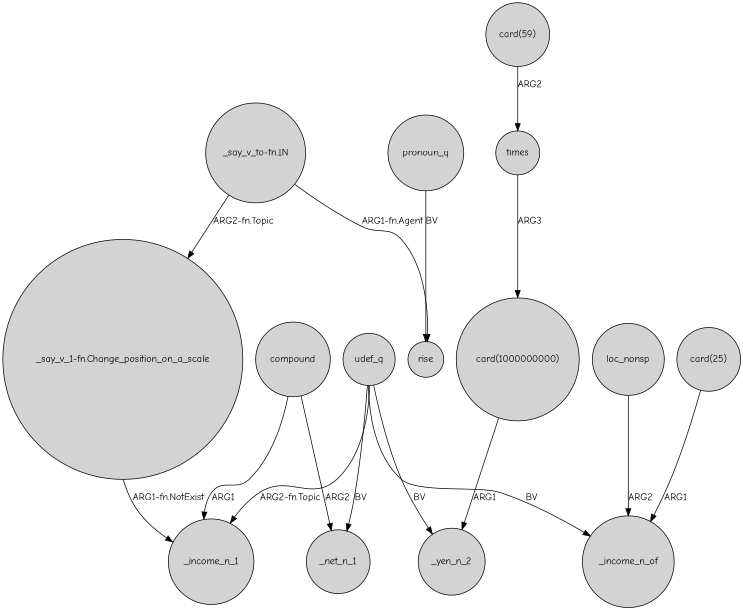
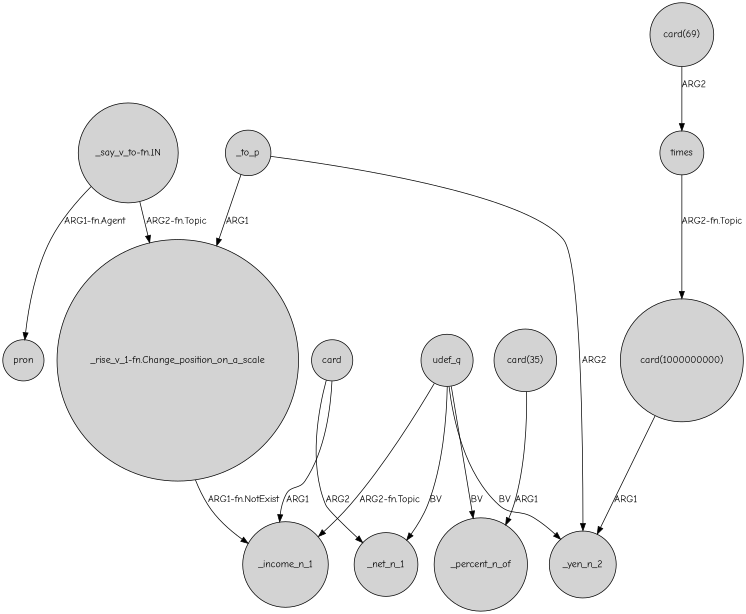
(518, 35) -> (682, 35)
none -> (248, 153)
(426, 153) -> none
(530, 221) -> (712, 221)
(123, 359) -> (178, 360)
(293, 359) -> (332, 360)
(426, 359) -> (23, 360)
(628, 359) -> none
(709, 359) -> (525, 360)
(628, 562) -> (481, 564)
